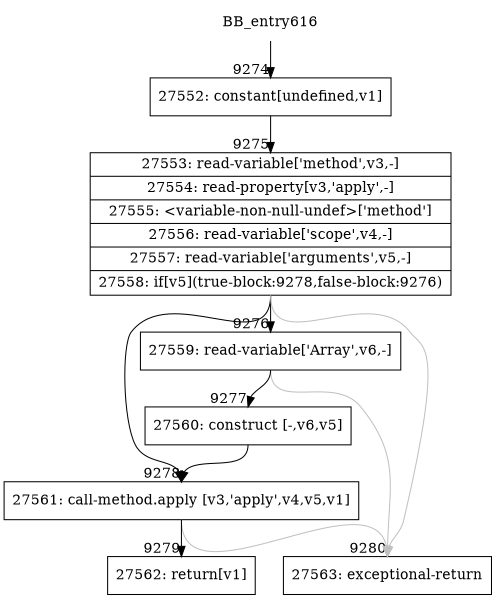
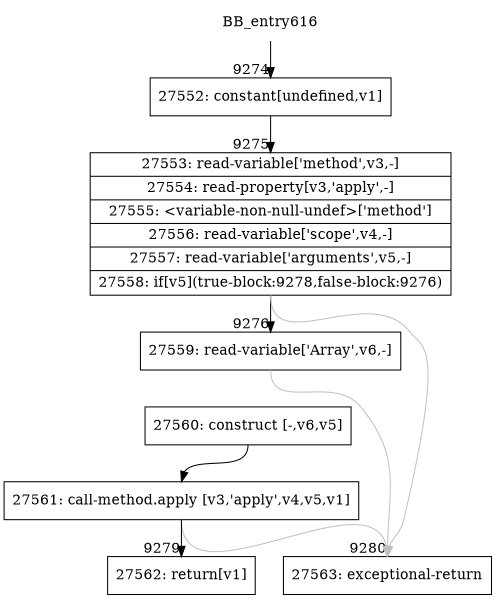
(130, 335) -> none
(263, 385) -> none
